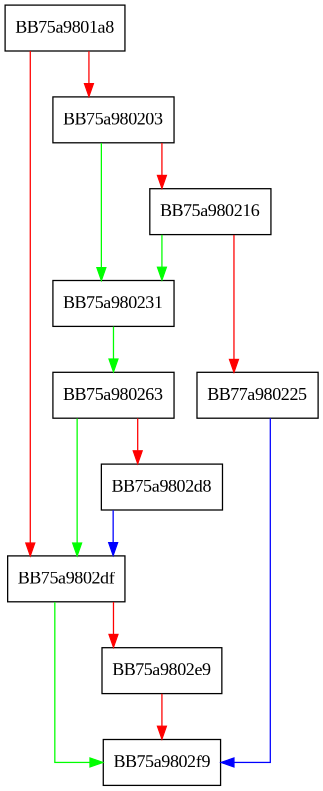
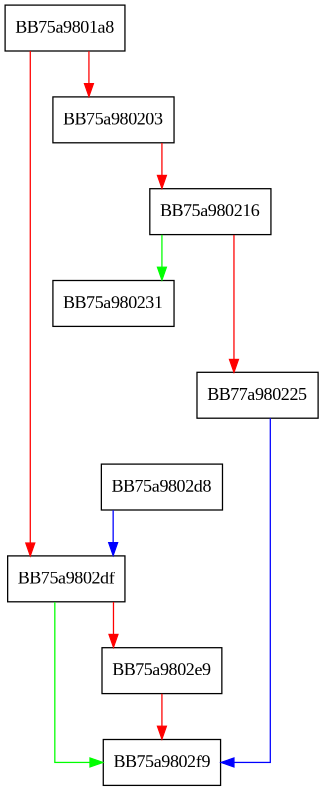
(101, 205) -> none
(113, 395) -> none
